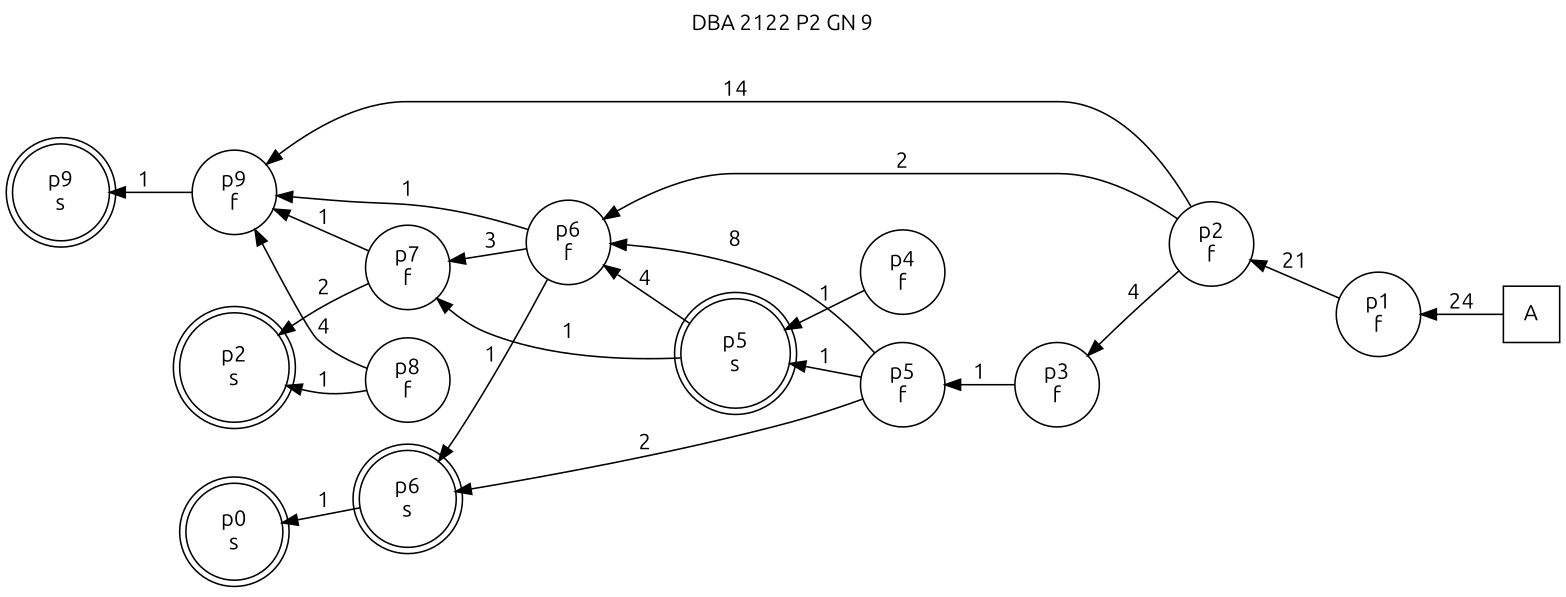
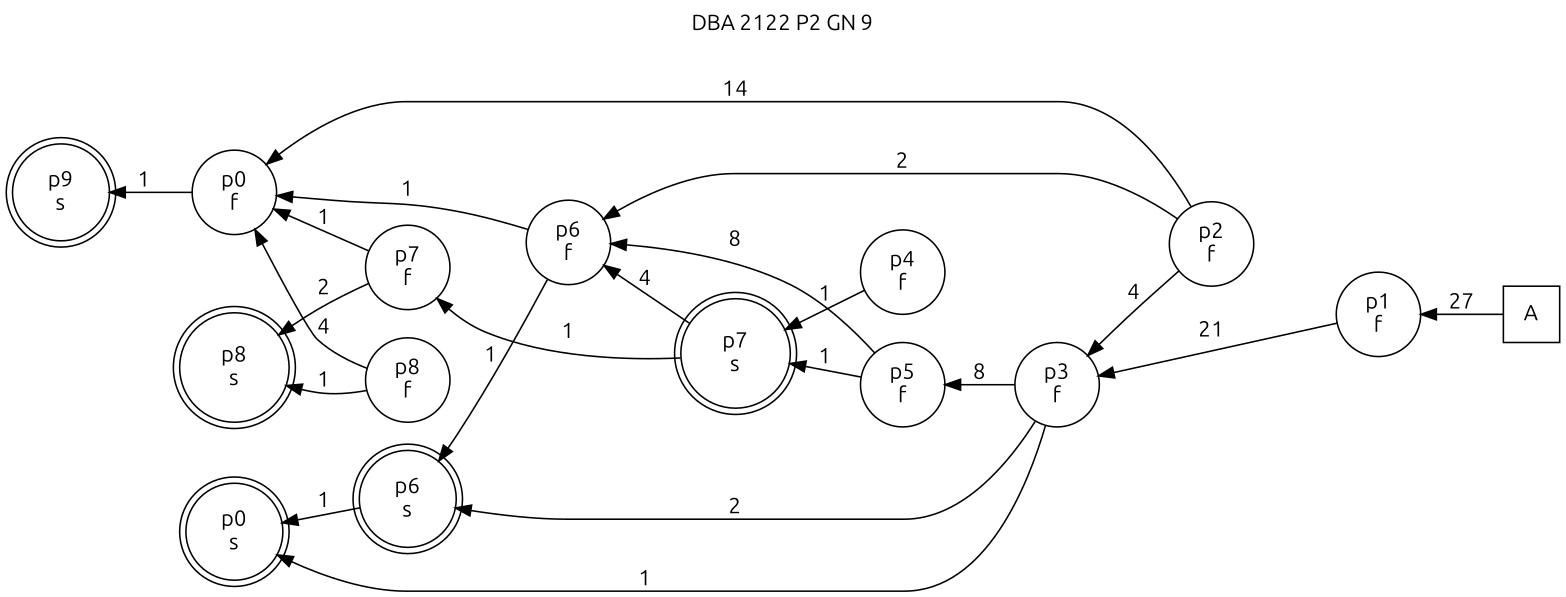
(234, 192) -> (234, 192)
(496, 254) -> none
(1302, 282) -> (1225, 348)
(1462, 303) -> (1462, 303)
(736, 353) -> (736, 353)
(234, 368) -> (234, 368)
(980, 373) -> (980, 373)
(669, 451) -> (772, 519)
none -> (712, 591)
